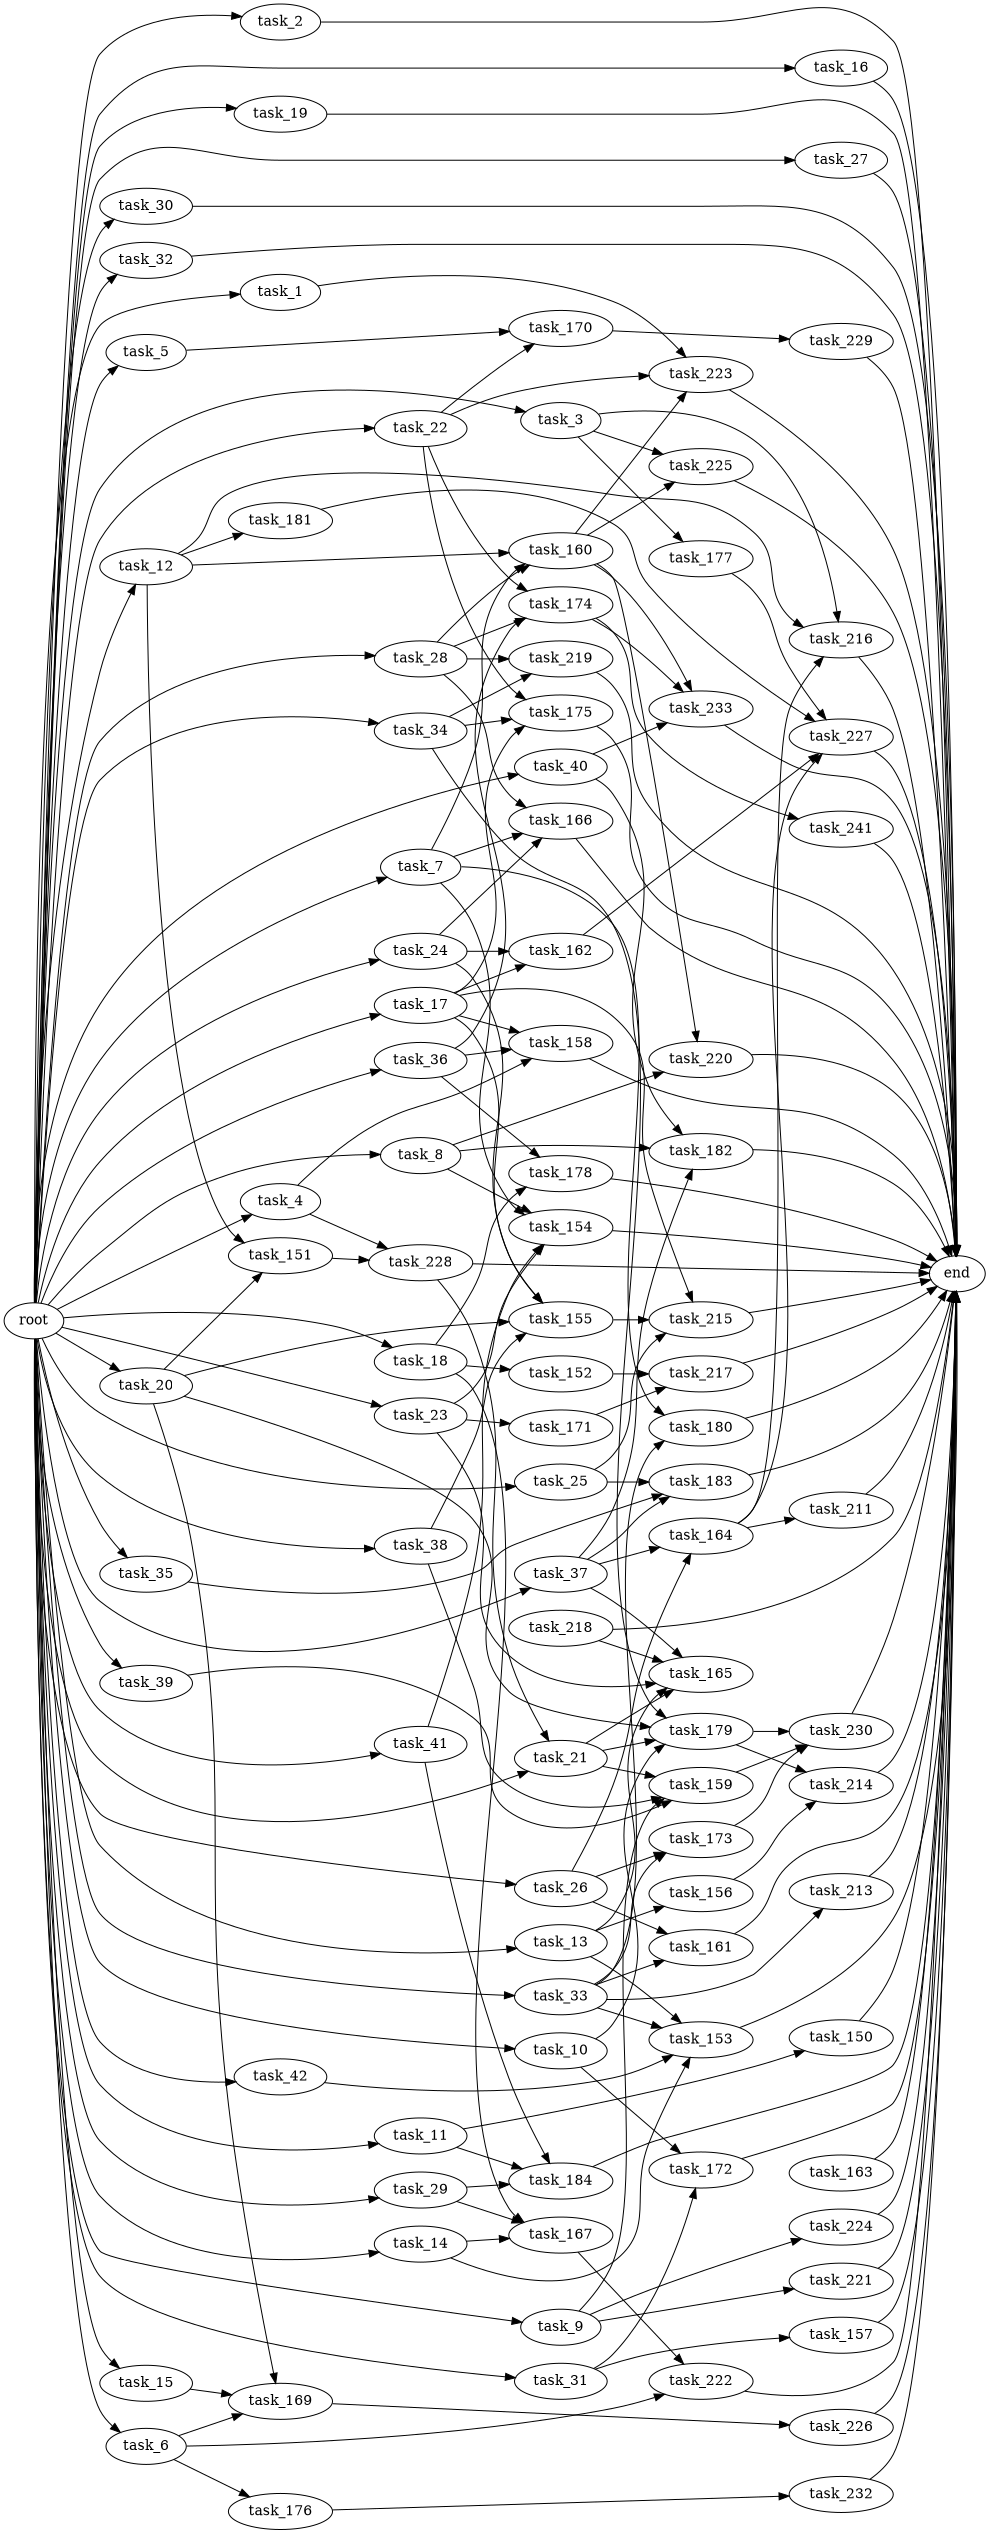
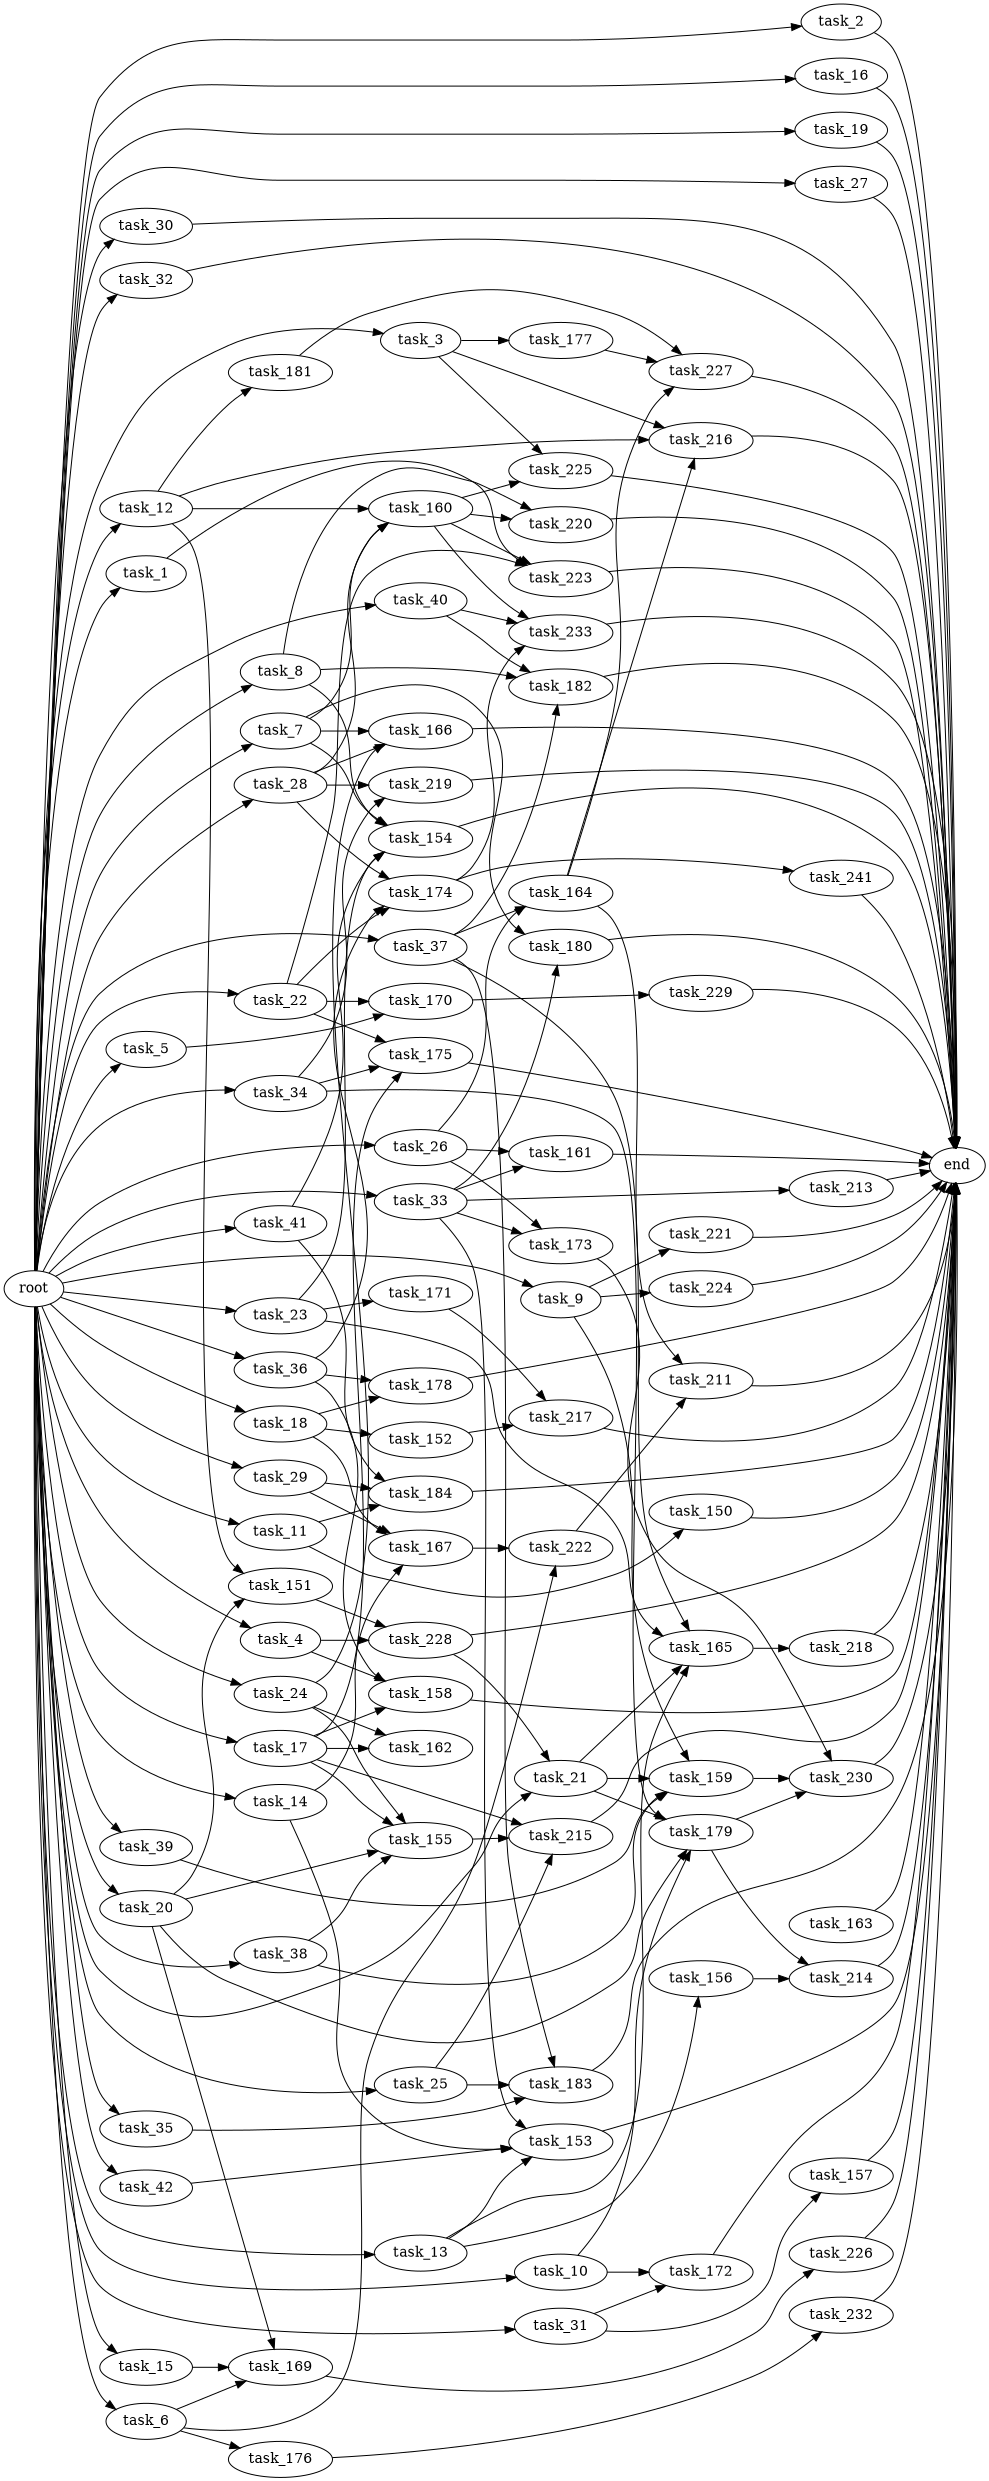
(703, 843) -> none
(621, 1648) -> (764, 1648)
(936, 1912) -> (623, 1475)
